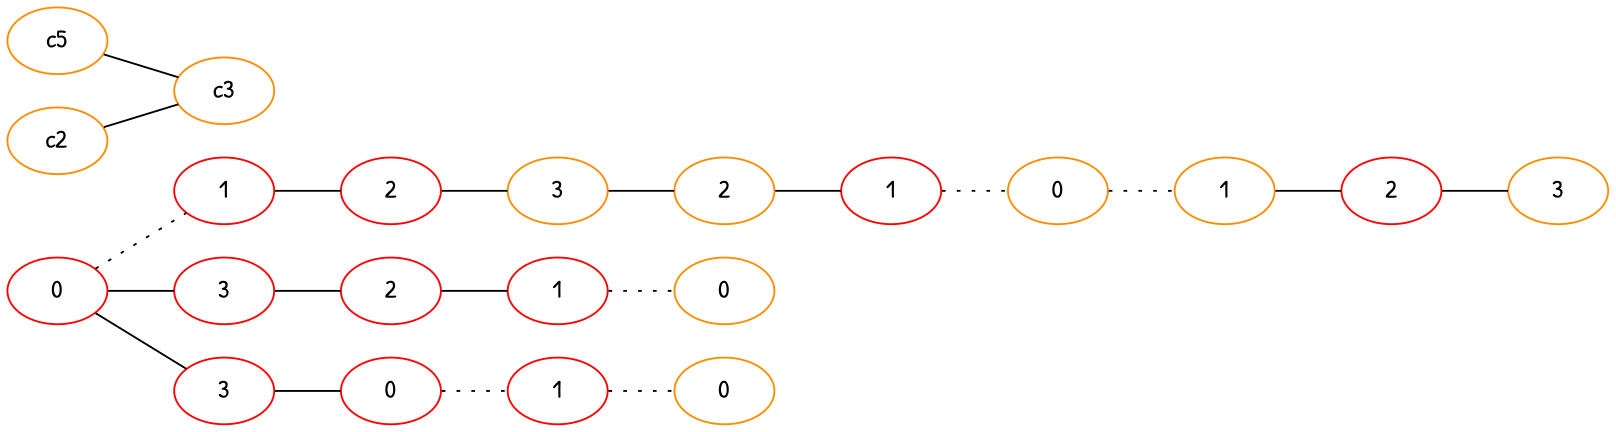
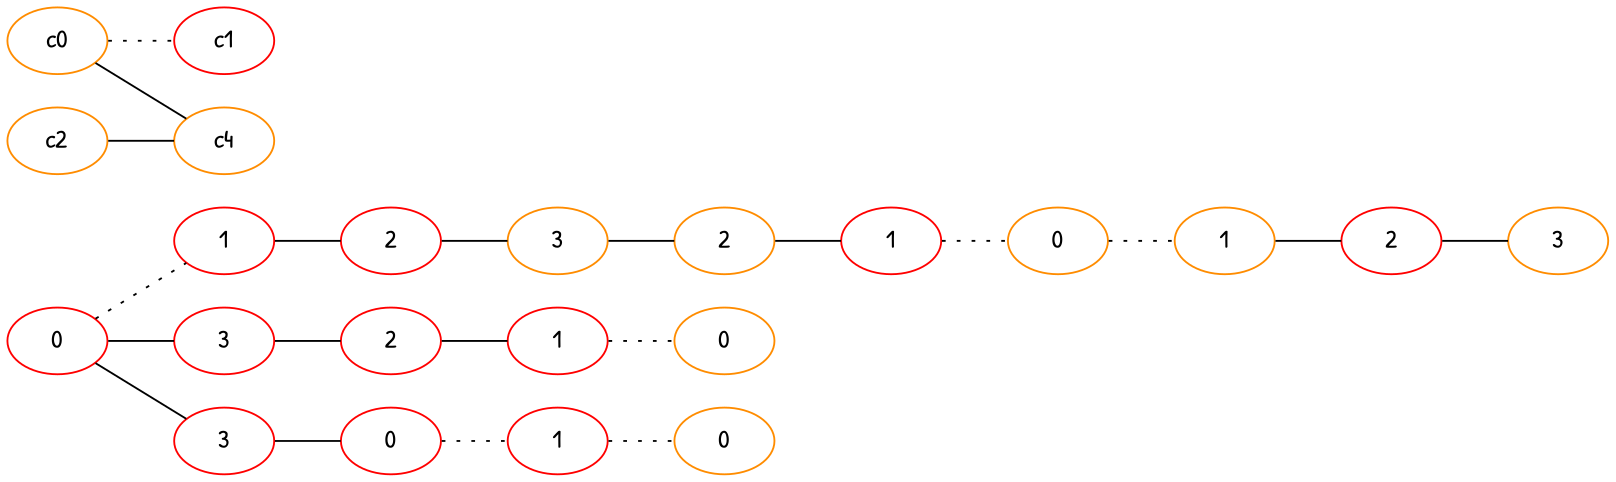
(57, 41) -> (57, 41)
none -> (224, 41)
(224, 91) -> (224, 141)
